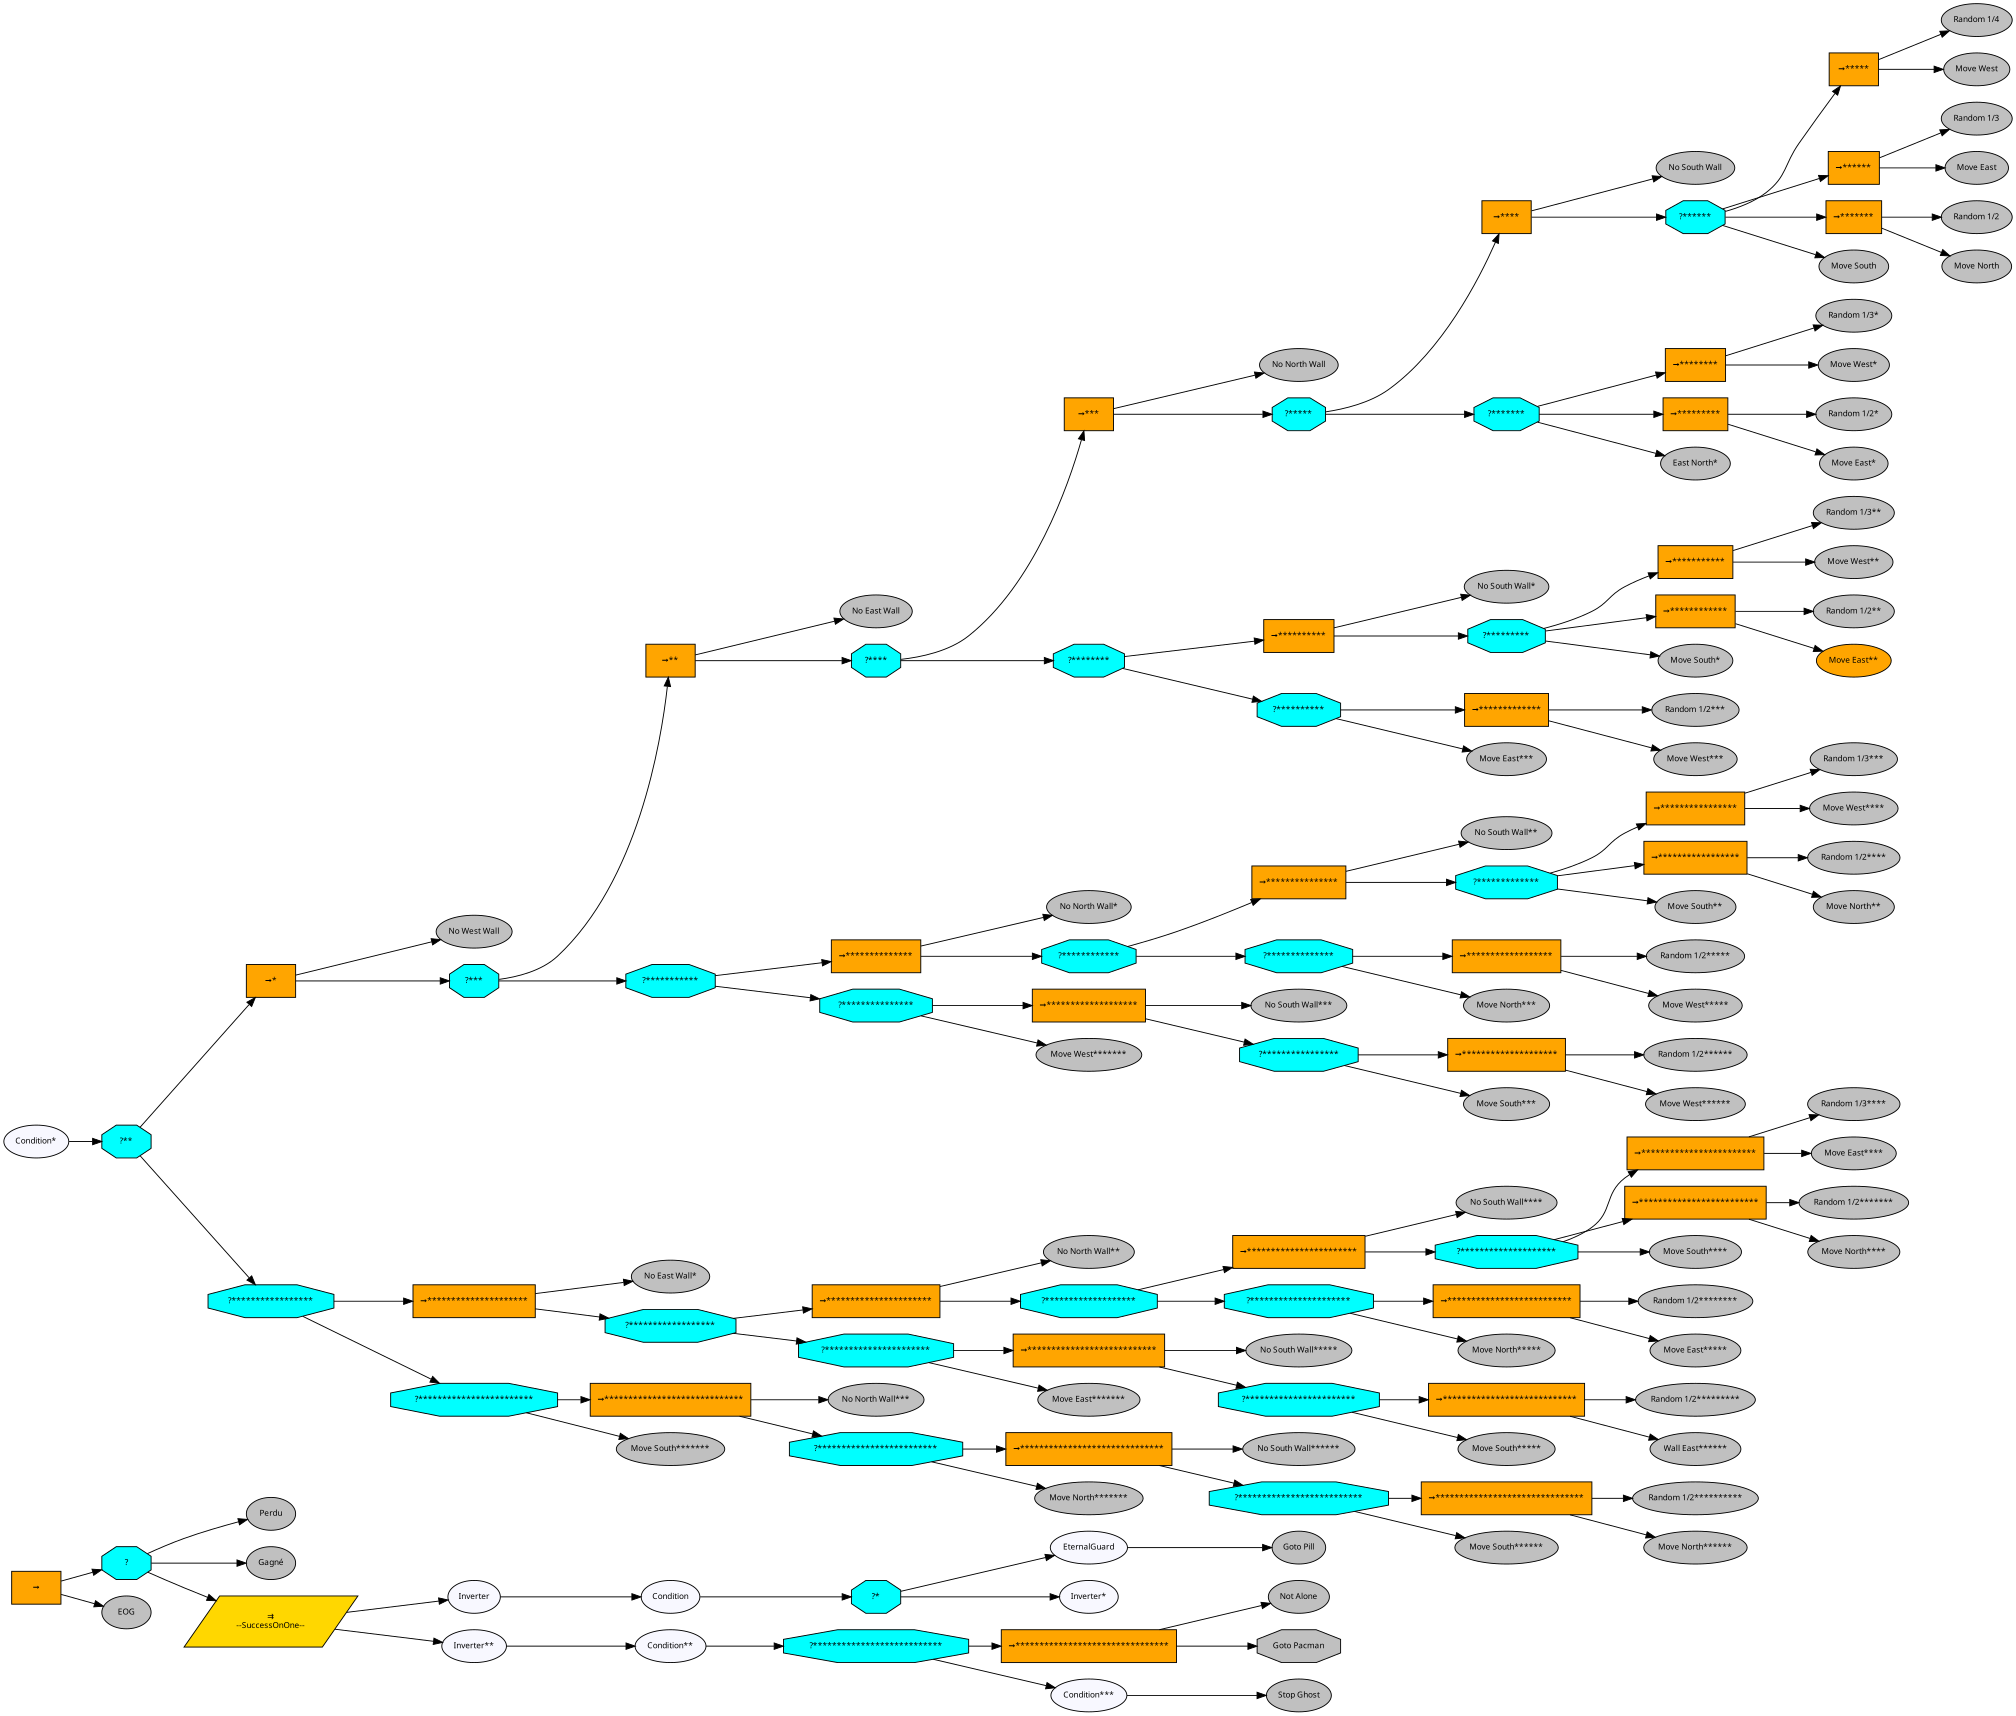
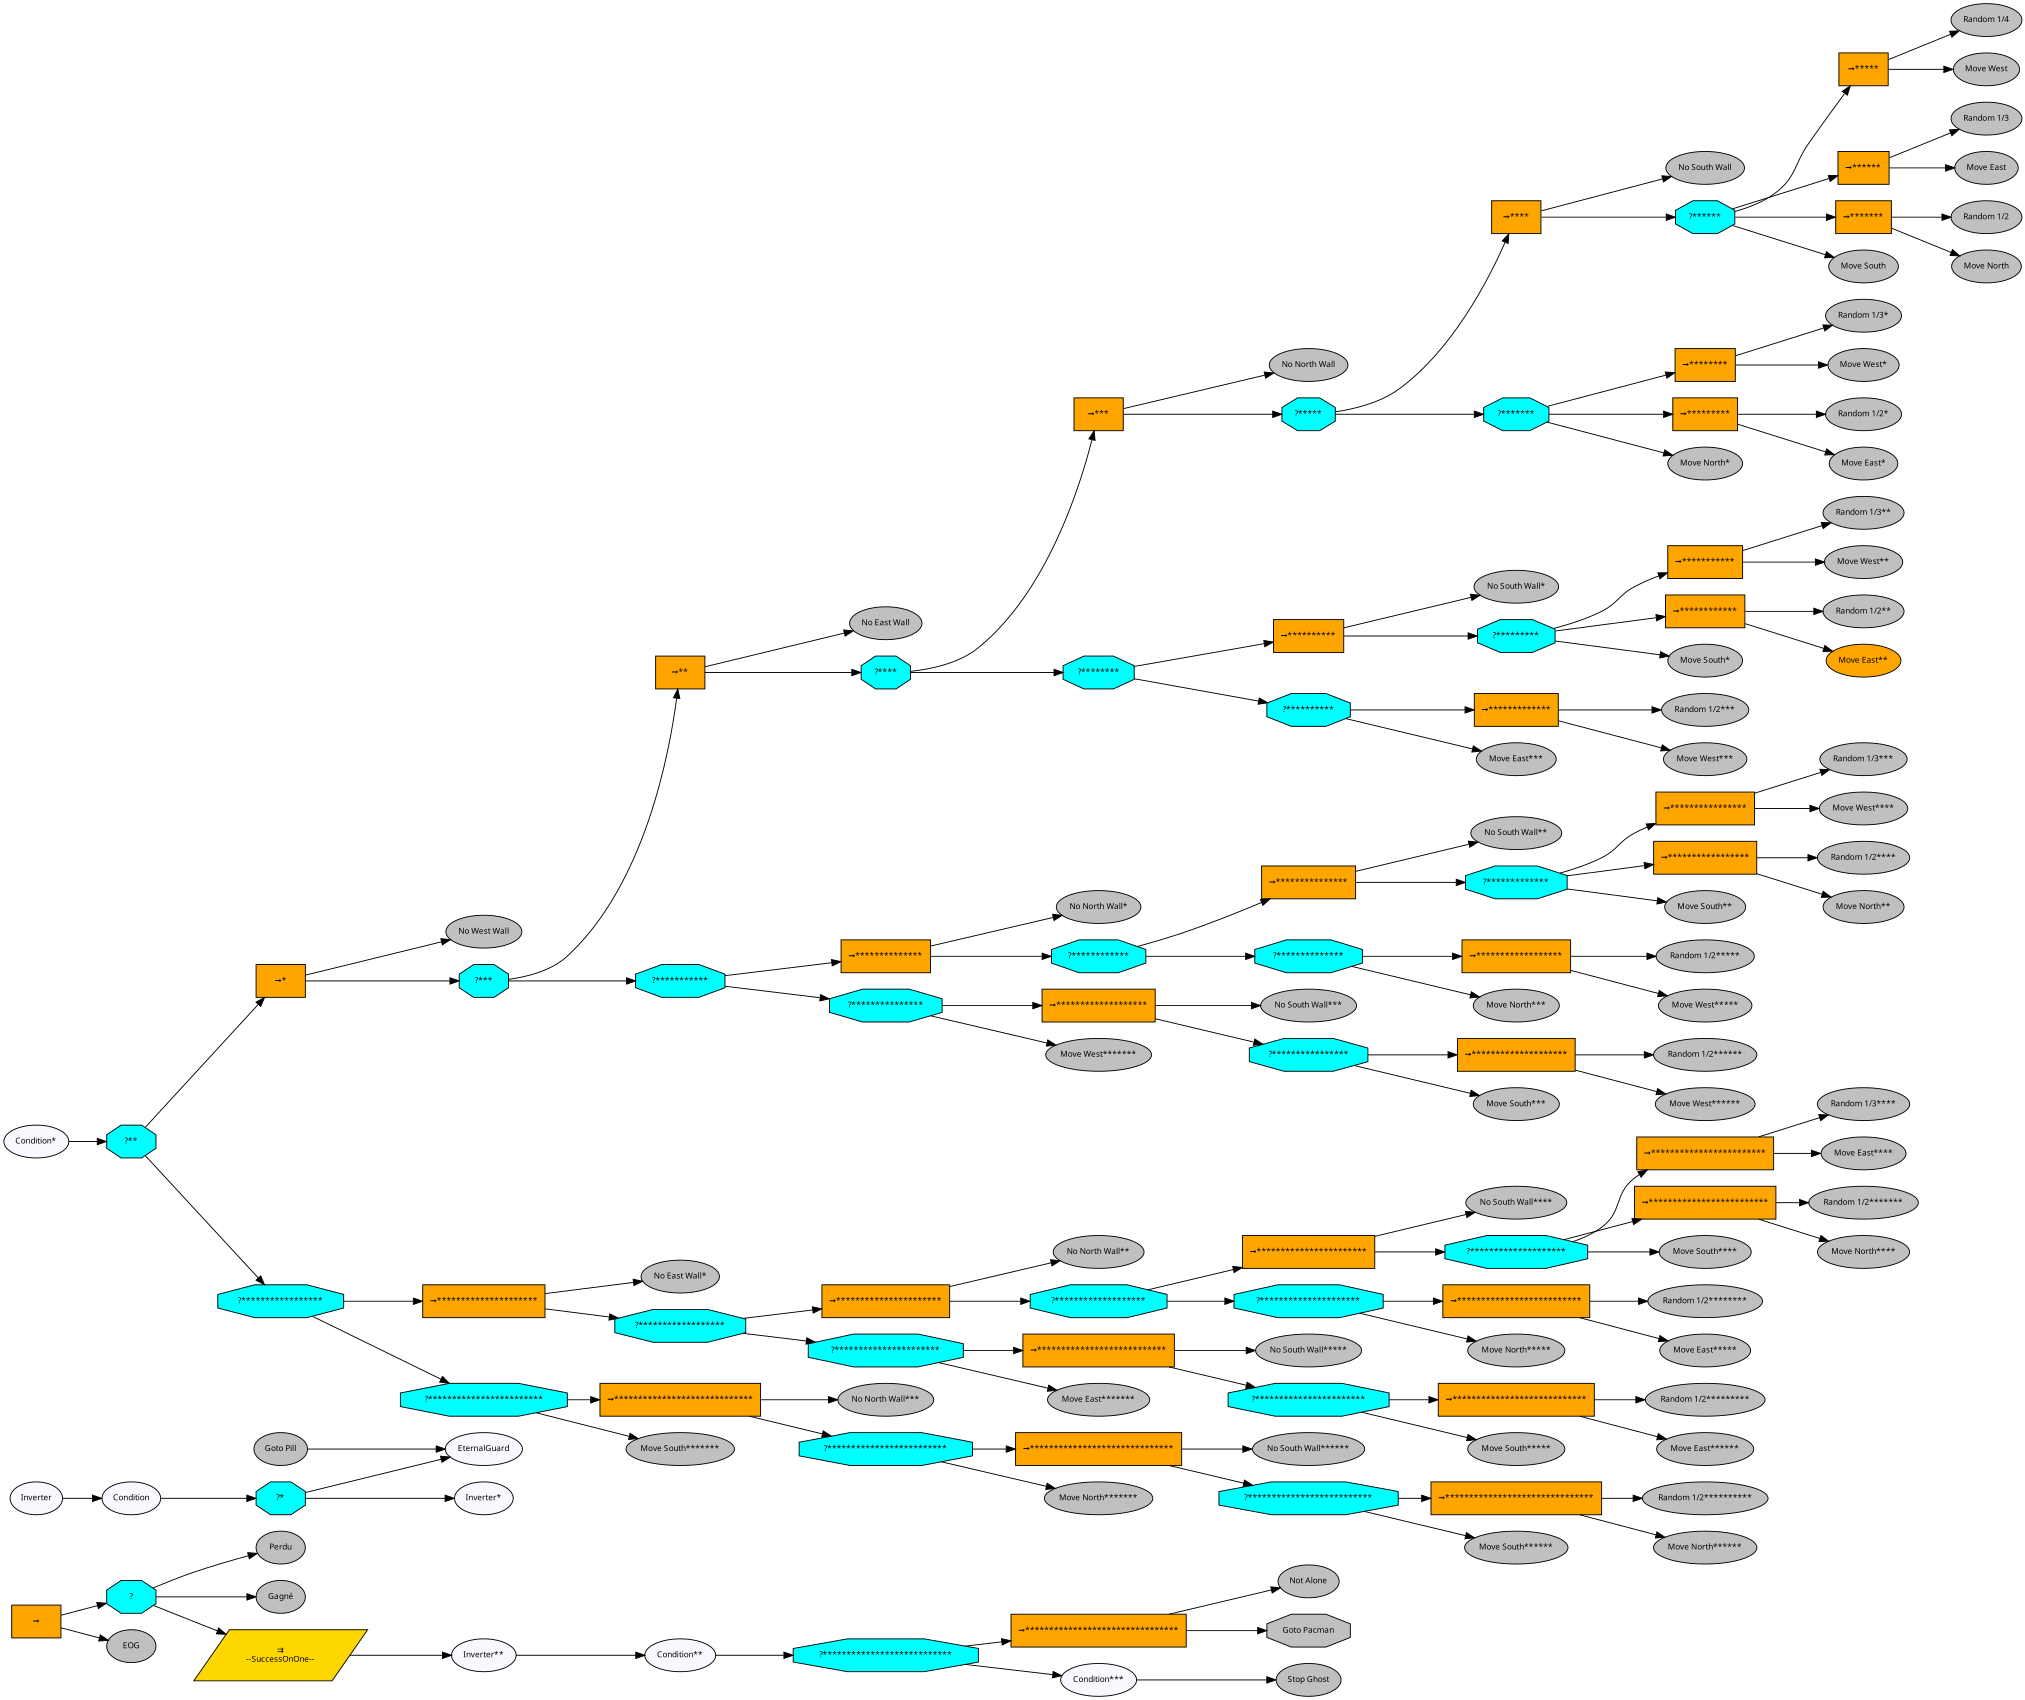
(1695, 464) -> (1705, 464)
(1695, 1449) -> (1705, 1449)
(1195, 1548) -> (372, 1449)
(393, 1607) -> none
